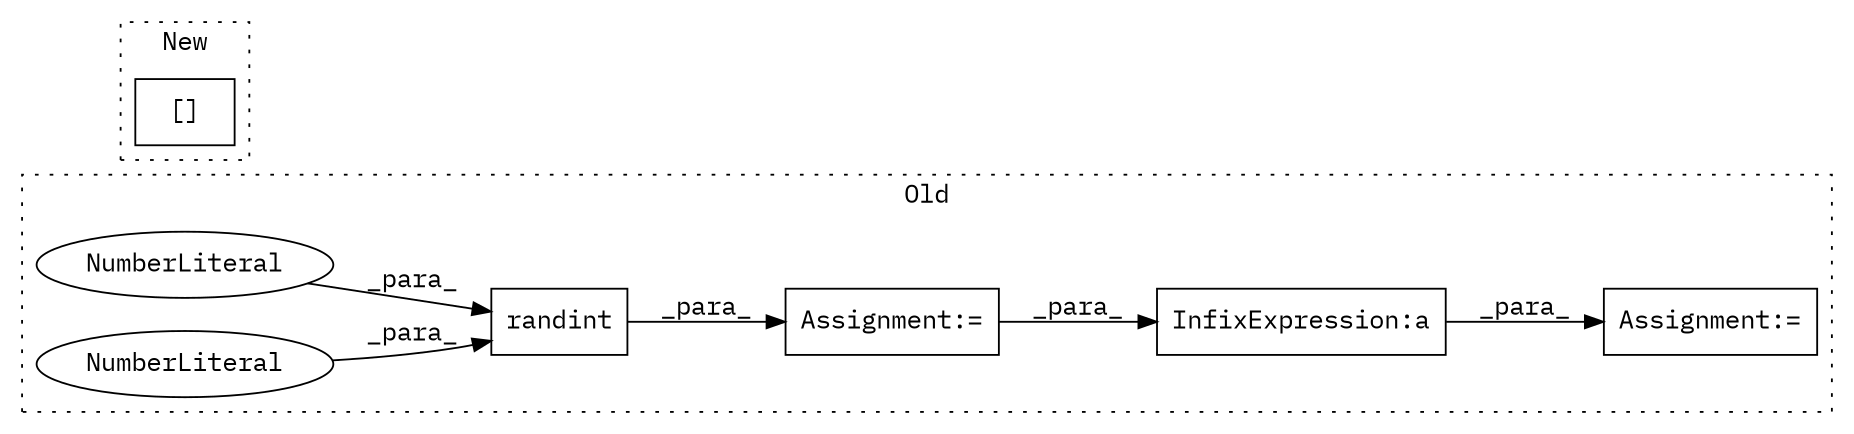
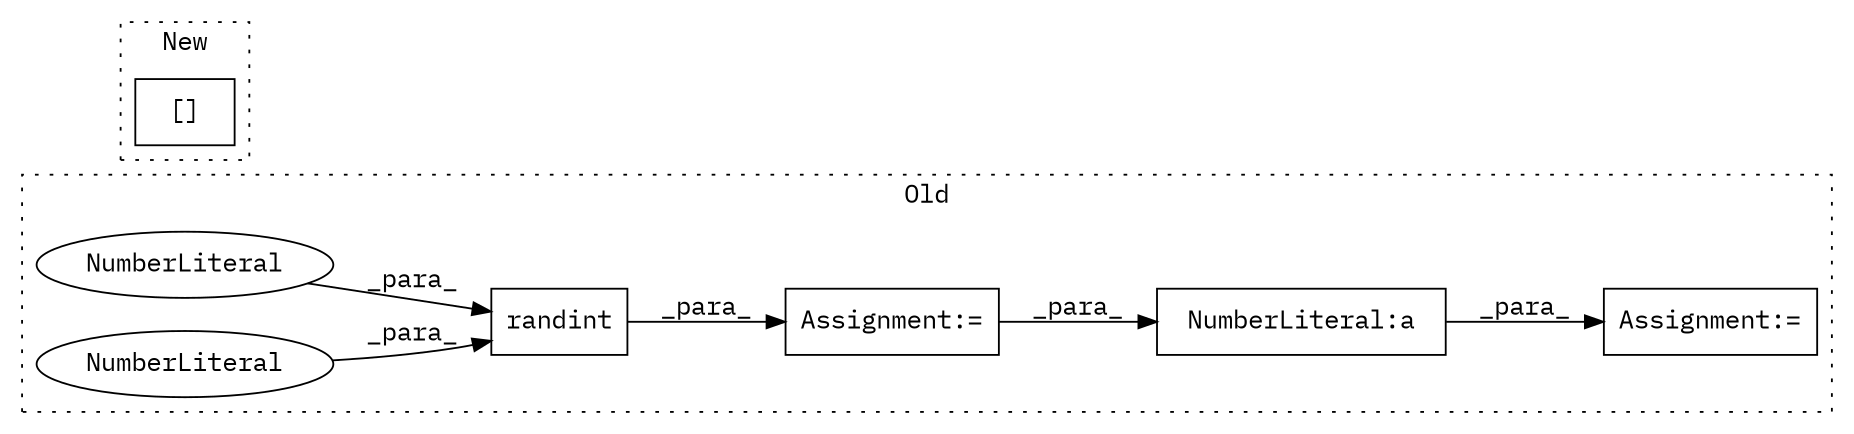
(1301, 322) -> (1301, 322)
